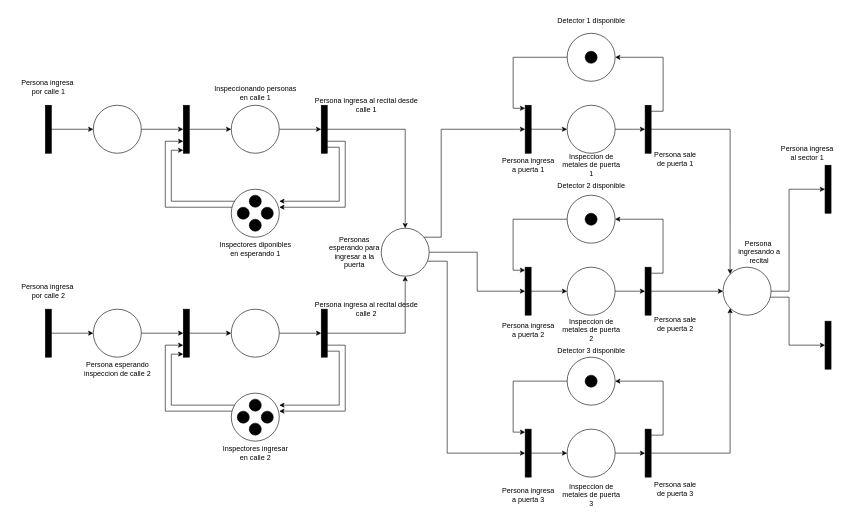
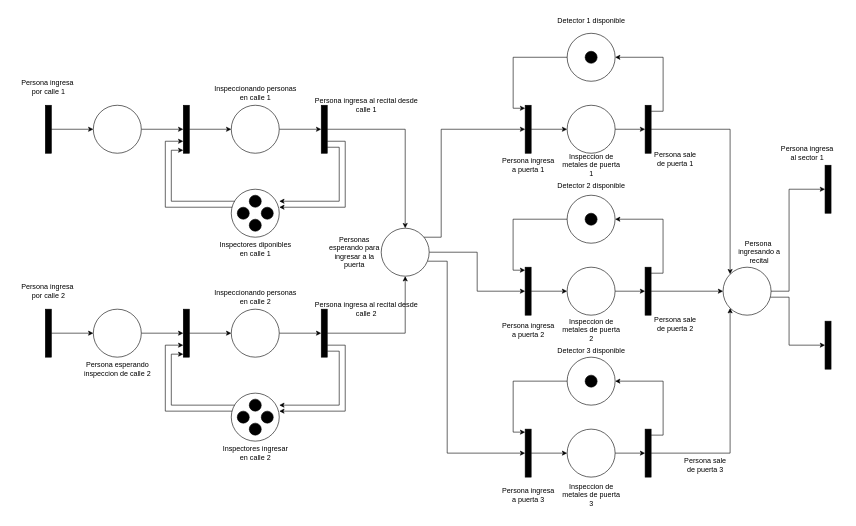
(256, 249) -> (256, 249)
none -> (255, 297)
(675, 489) -> (705, 465)
